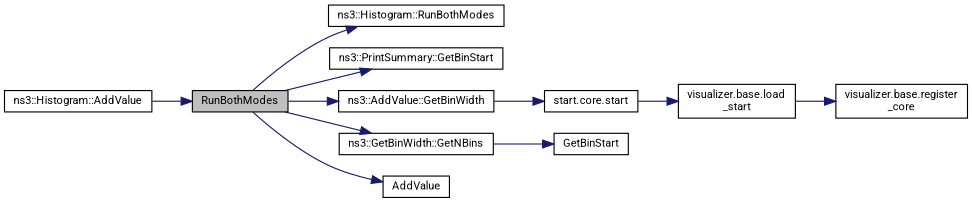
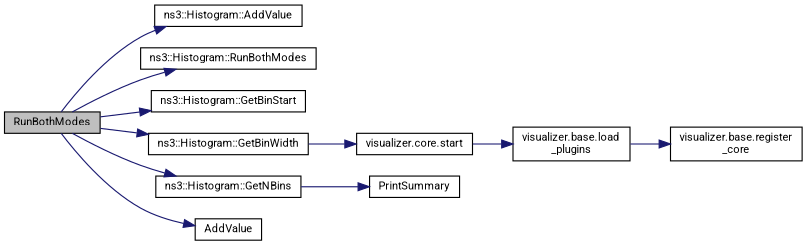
(416, 58) -> (228, 101)
(167, 101) -> (103, 65)
(416, 101) -> (228, 144)
(591, 101) -> (415, 144)
(737, 101) -> (572, 144)
(416, 144) -> (228, 187)
(591, 144) -> (415, 187)
